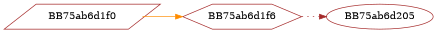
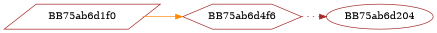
(242, 17) -> (242, 17)
(380, 17) -> (380, 17)
